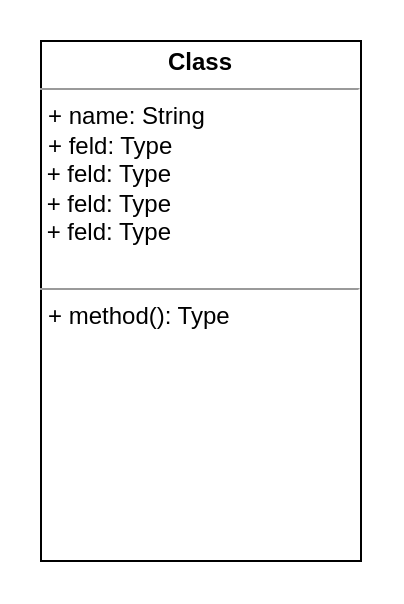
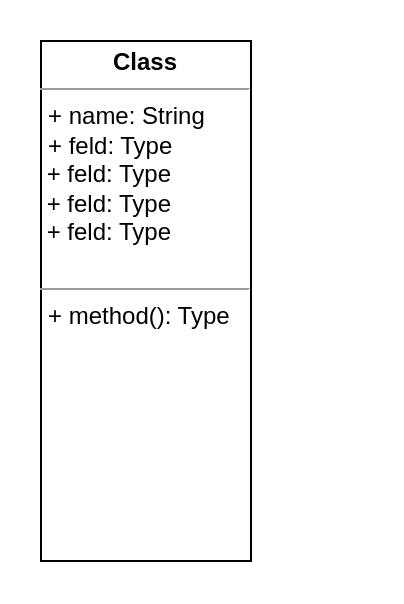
(201, 301) -> (146, 301)
